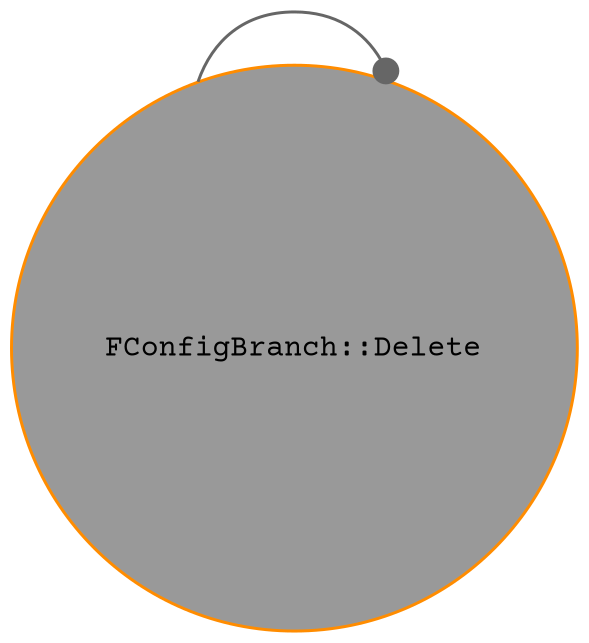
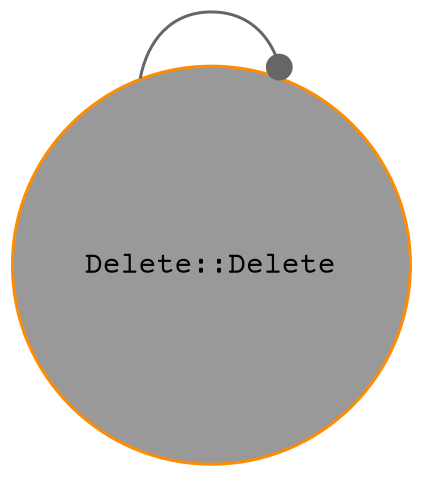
(294, 348) -> (211, 265)
